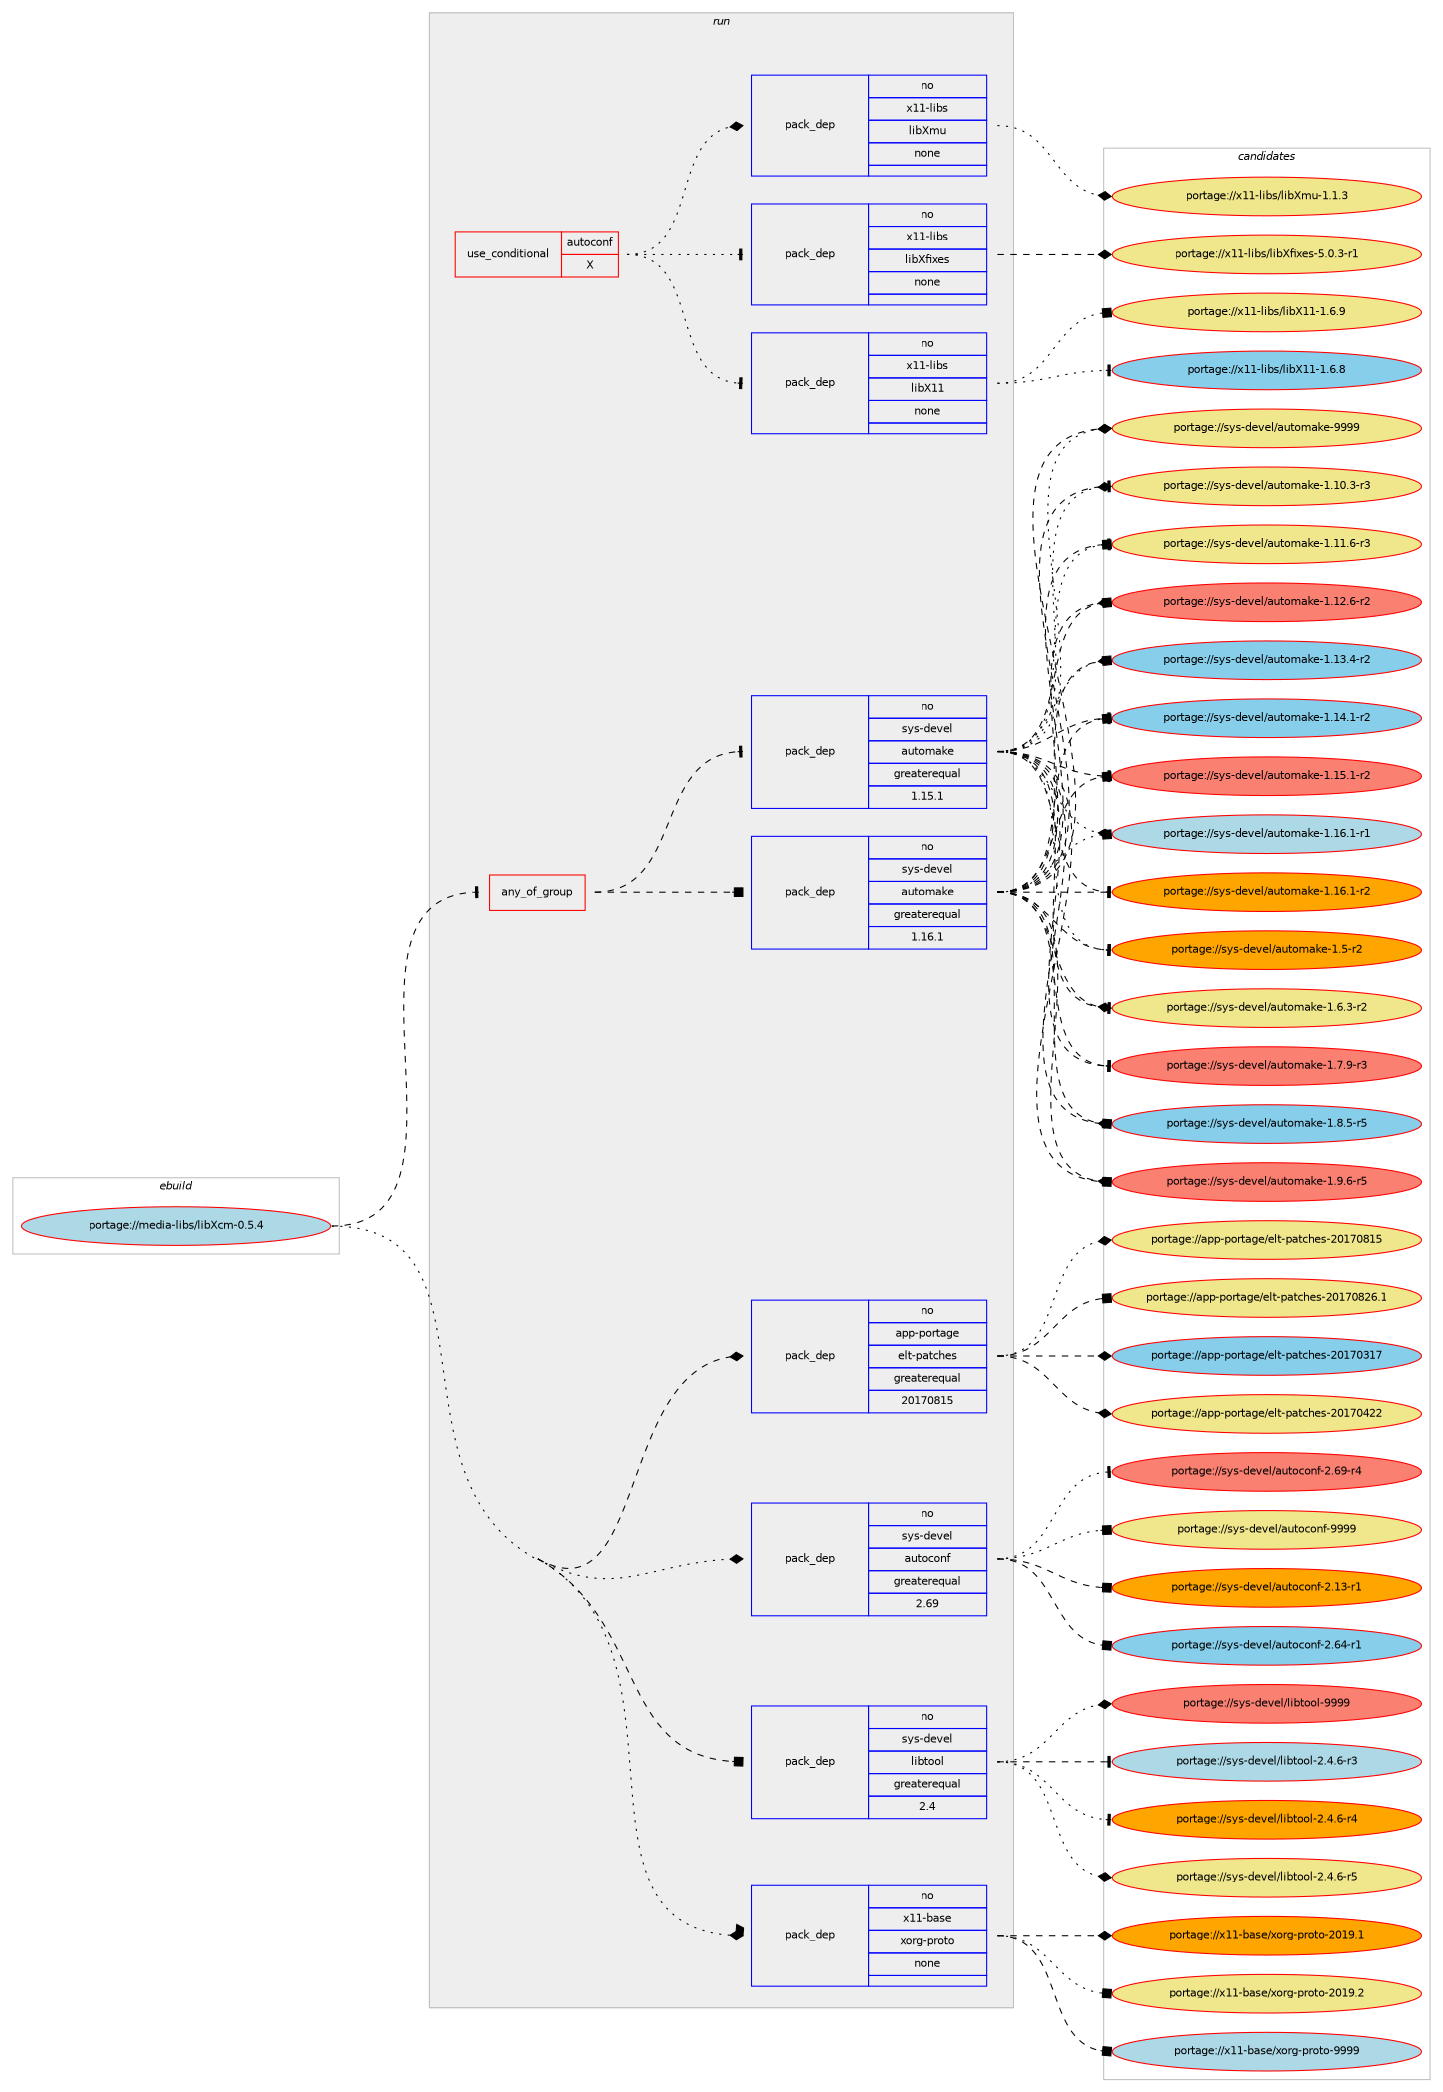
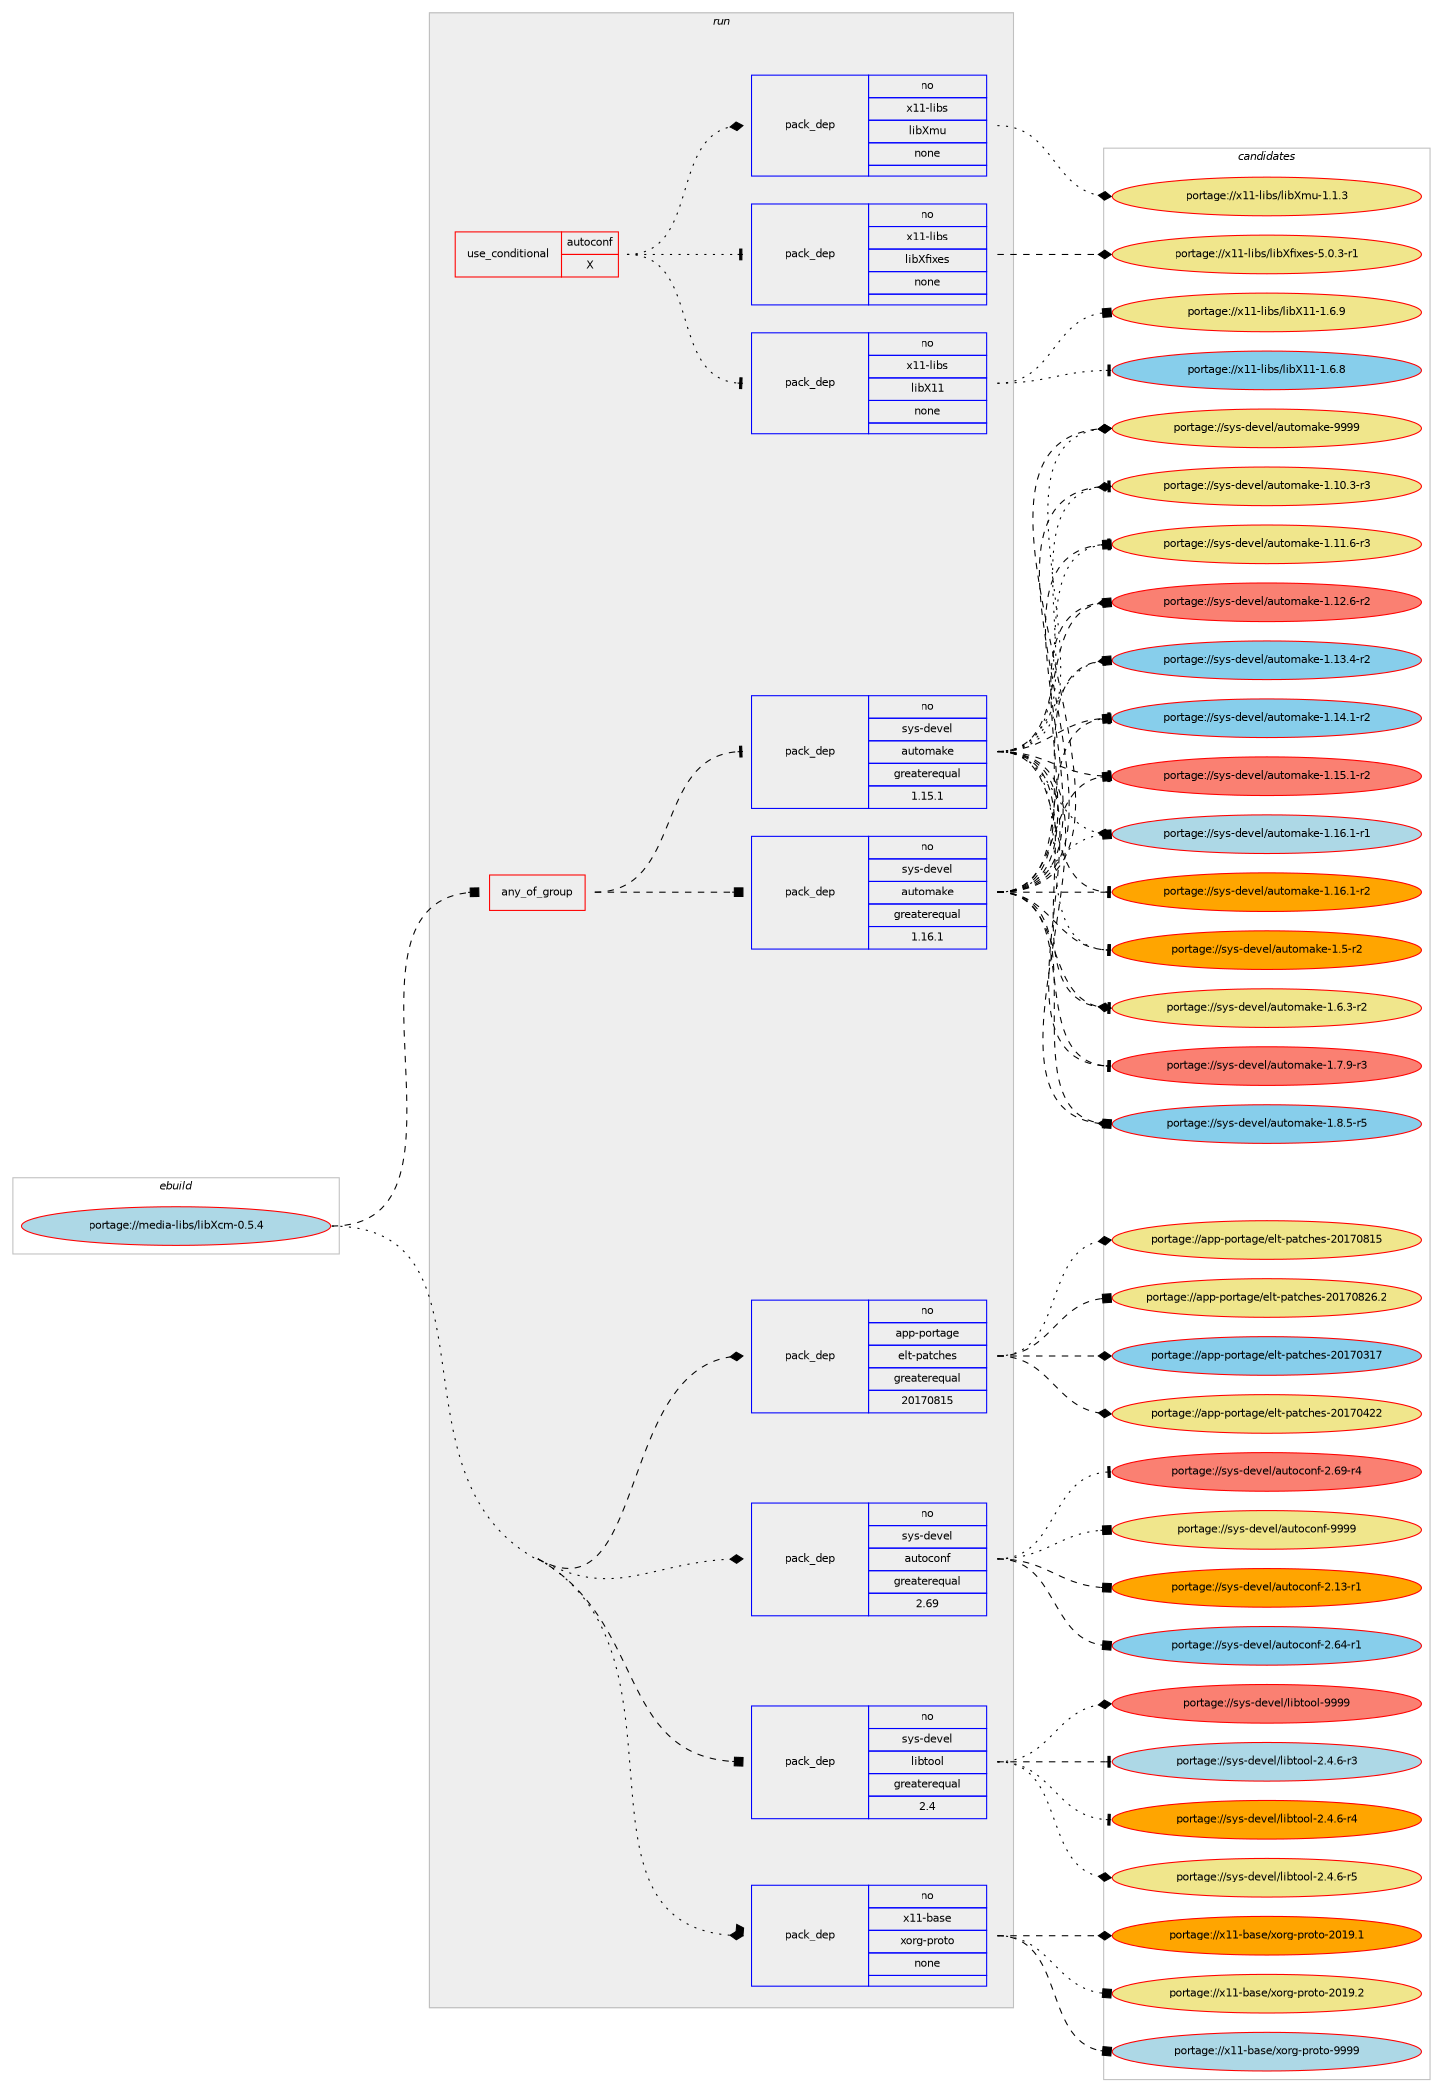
(405, 1062) -> (405, 1062)
(1267, 1182) -> none
(1267, 1298) -> (1267, 1298)
